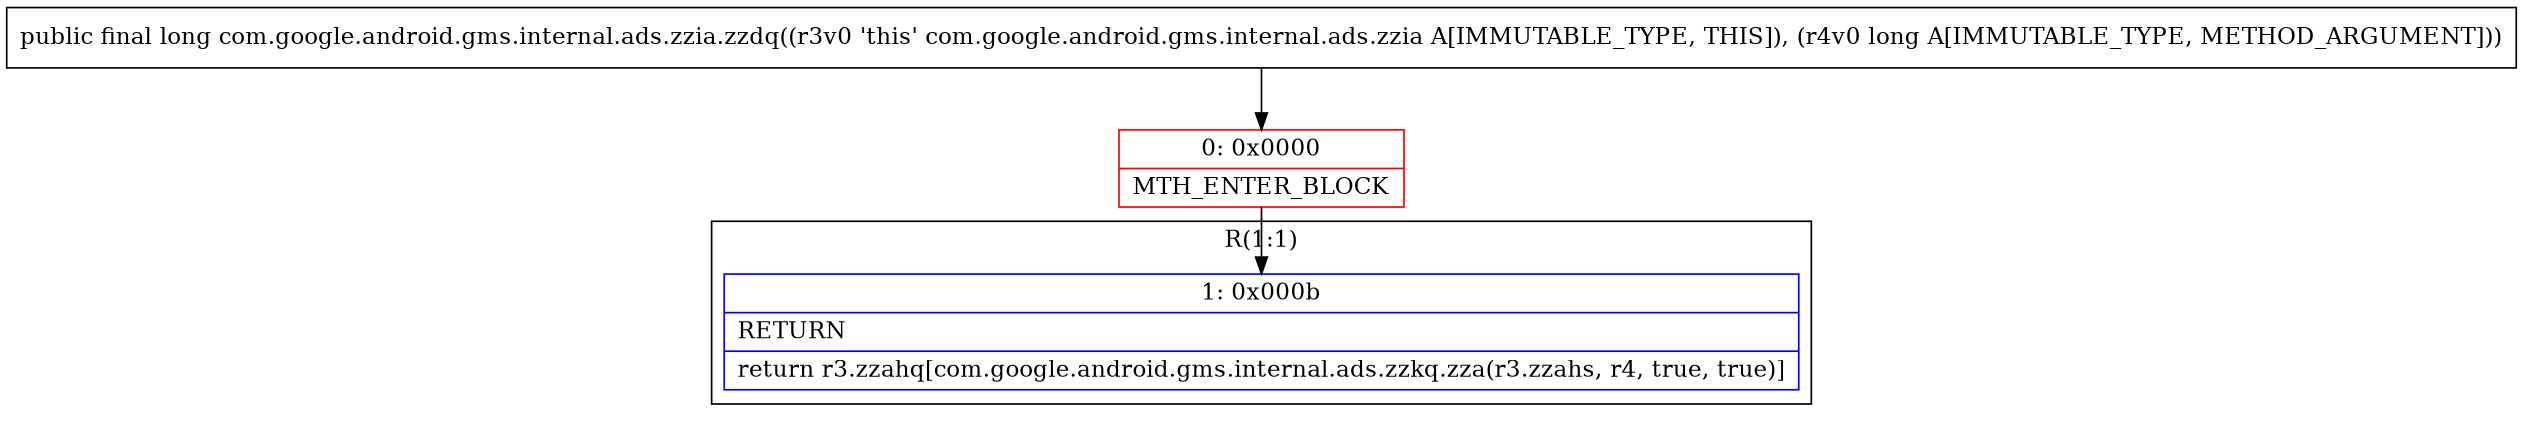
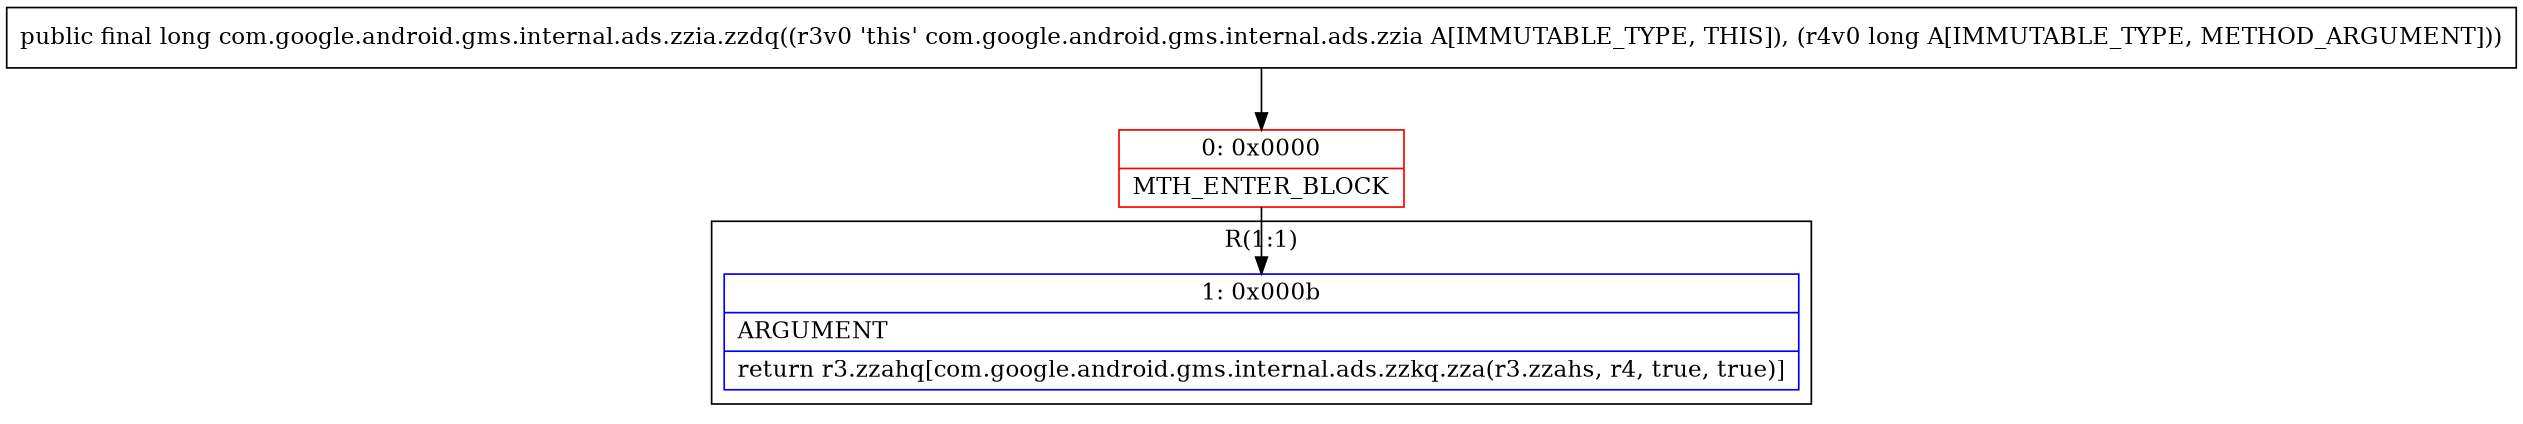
(792, 331) -> (813, 331)
